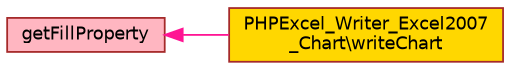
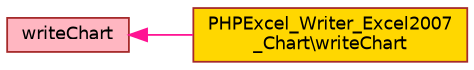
(86, 35) -> (68, 35)
